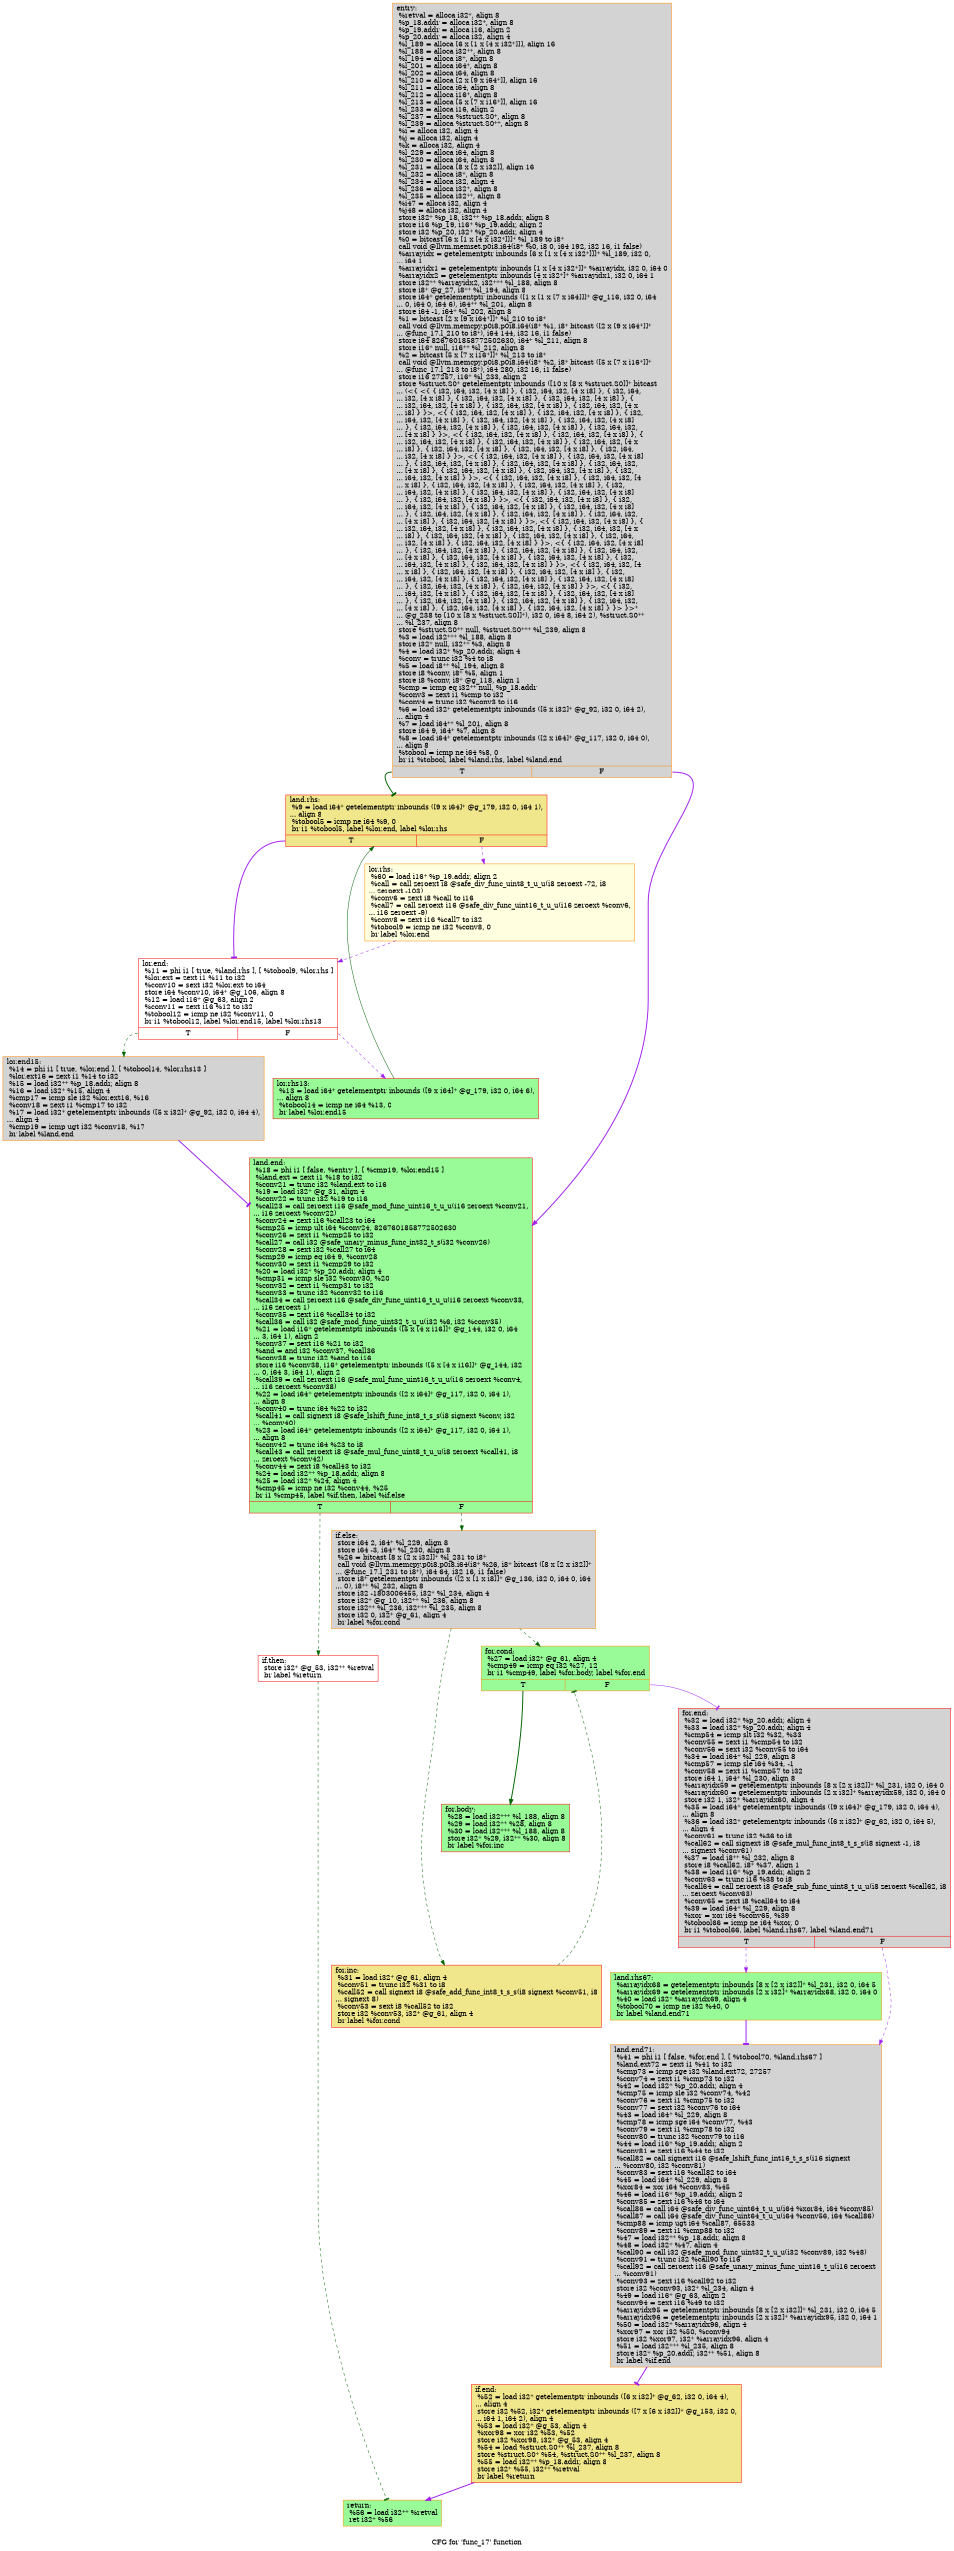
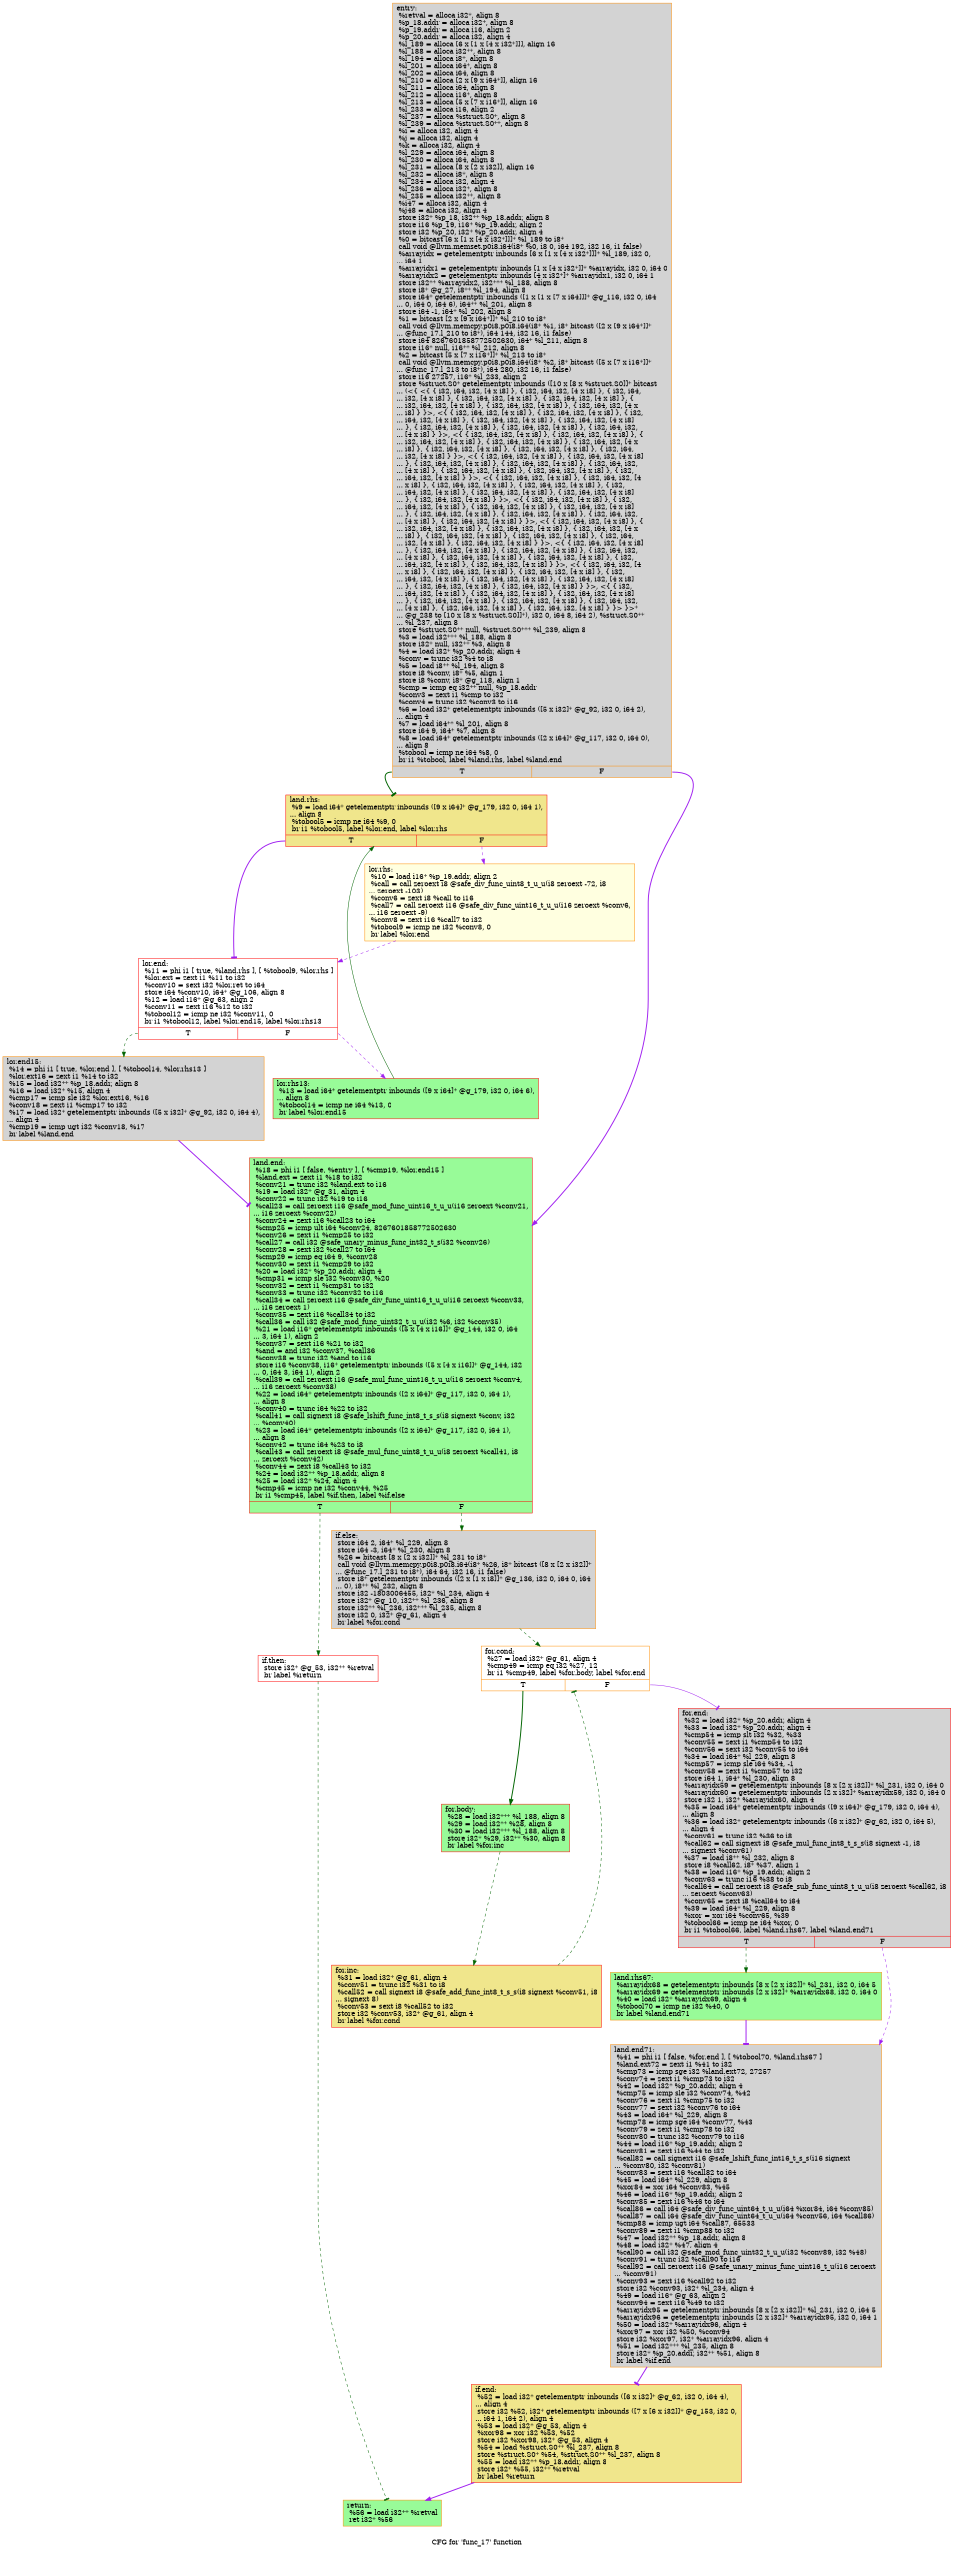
(433, 877) -> (433, 877)
(204, 986) -> (204, 986)
(565, 1668) -> (565, 1668)
(426, 1795) -> (487, 1906)
(746, 1958) -> (746, 1958)
